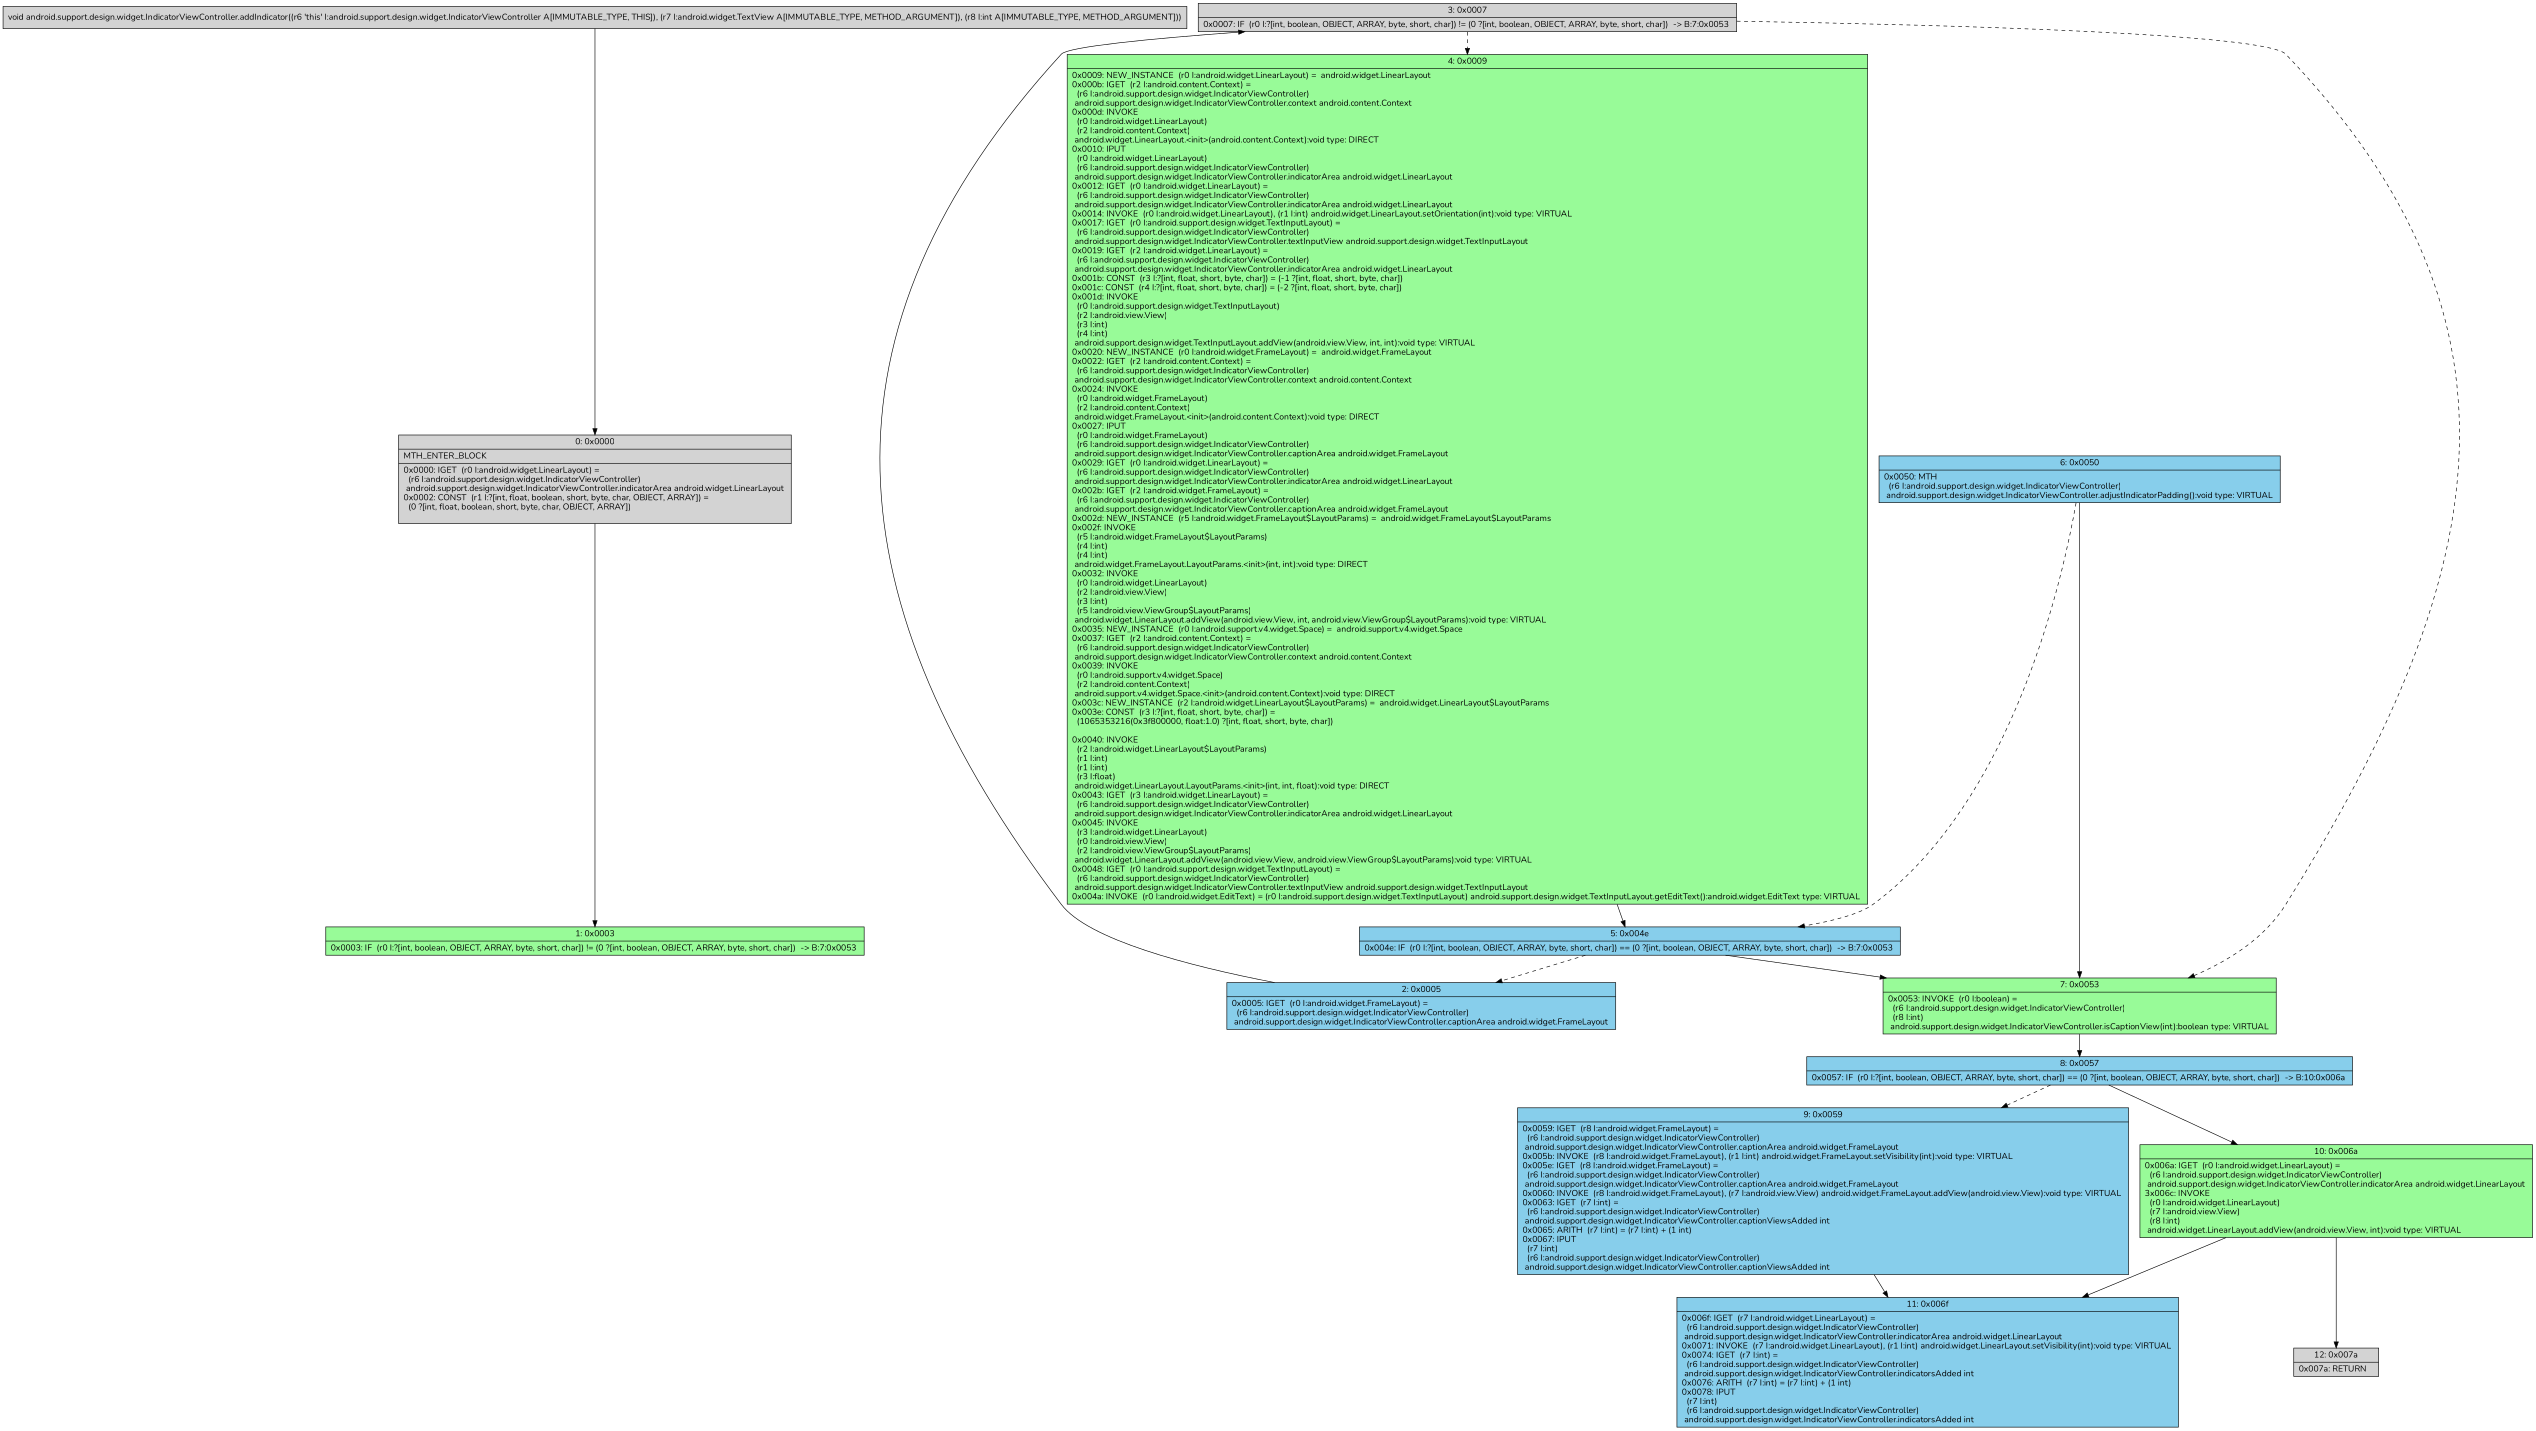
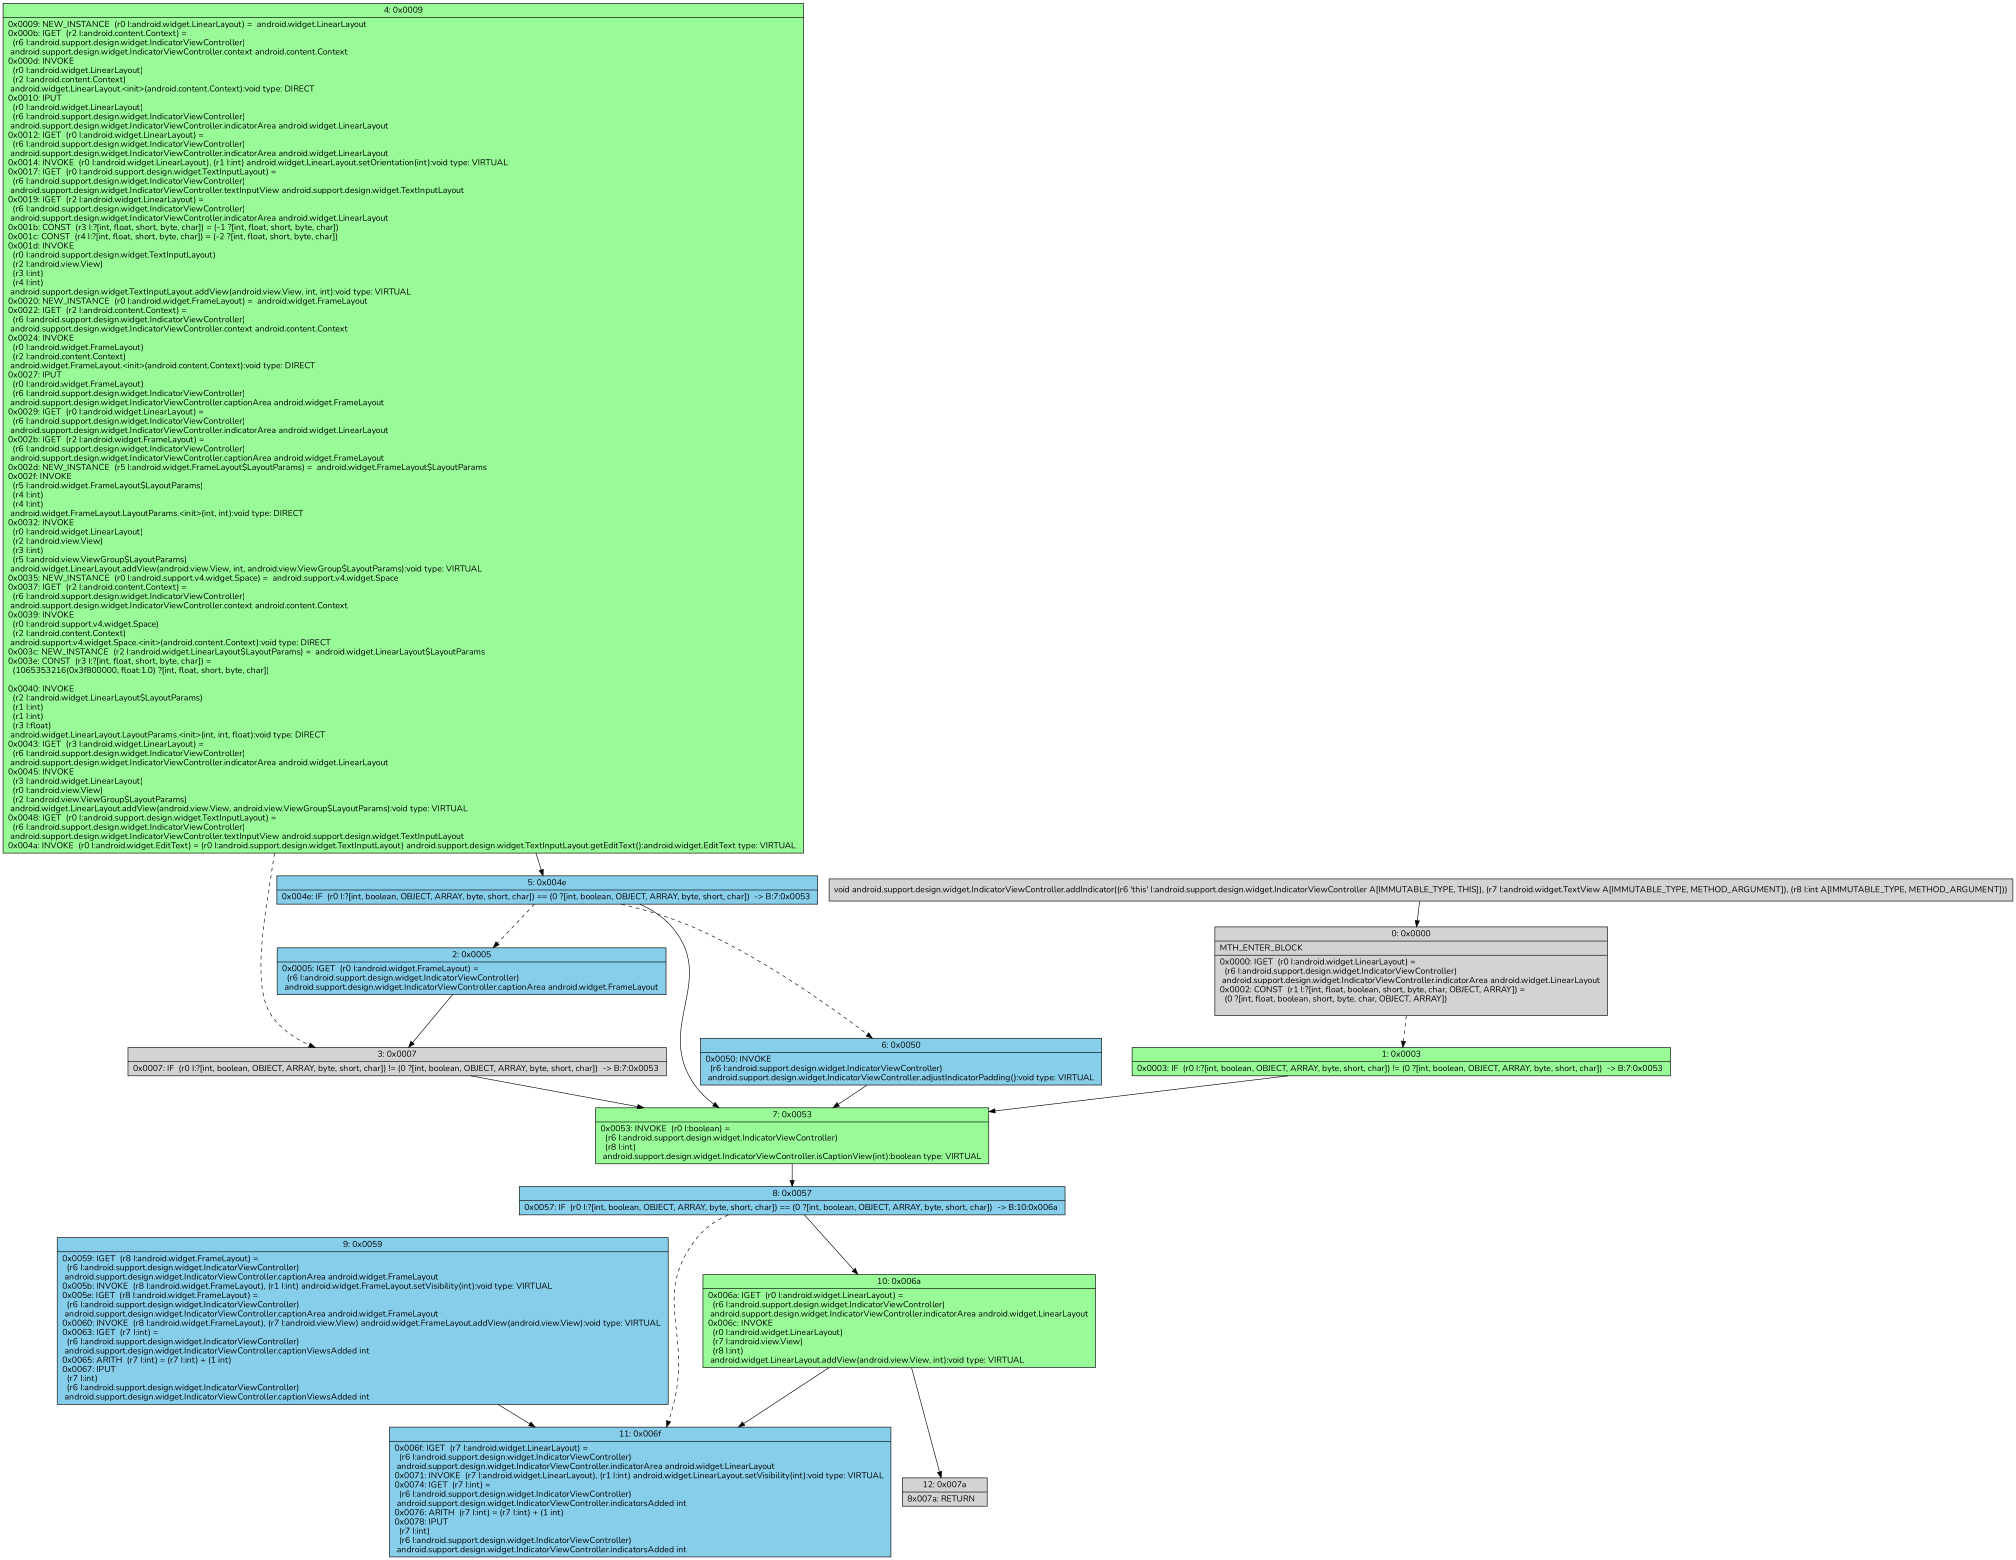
(1467, 40) -> (261, 959)
(2425, 261) -> (554, 1091)
(1913, 477) -> (741, 1059)
(595, 722) -> (1405, 1028)
(1994, 755) -> (751, 957)
none -> (1142, 1093)
(2029, 1095) -> (675, 1308)
(2180, 1193) -> (743, 1323)
(2336, 1369) -> (945, 1499)
